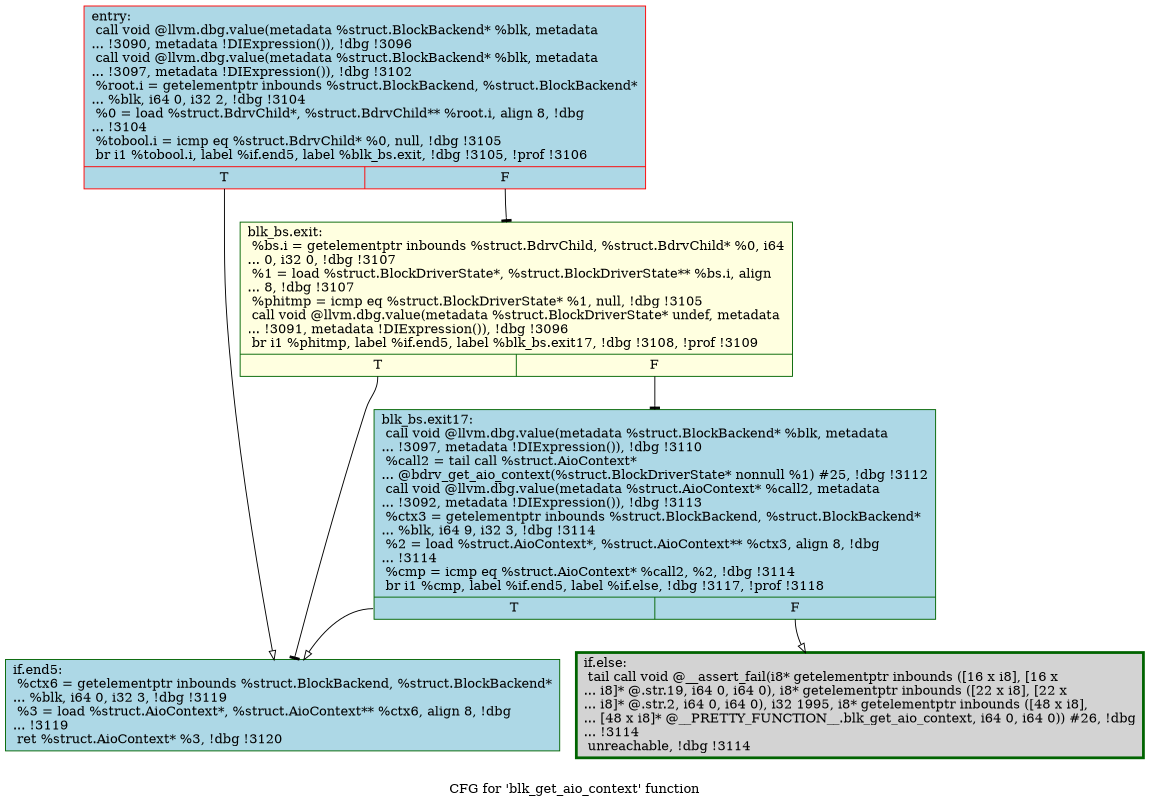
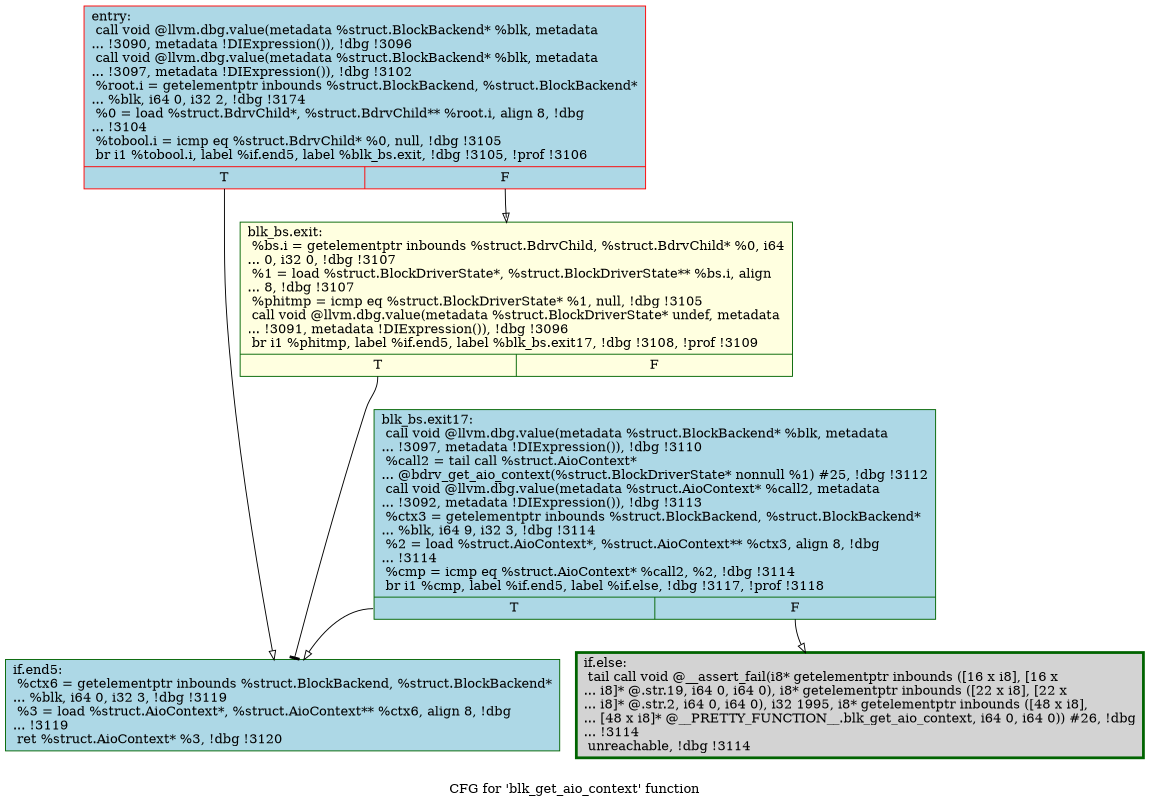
(199, 100) -> (199, 100)
(506, 203) -> (506, 203)
(655, 391) -> none
